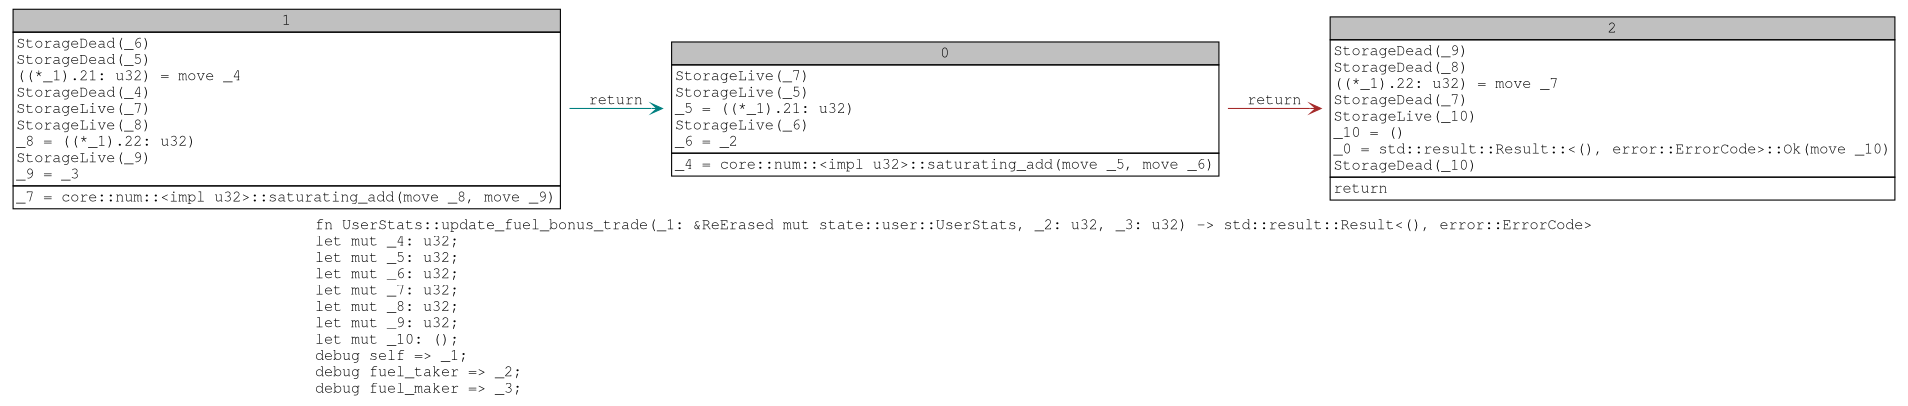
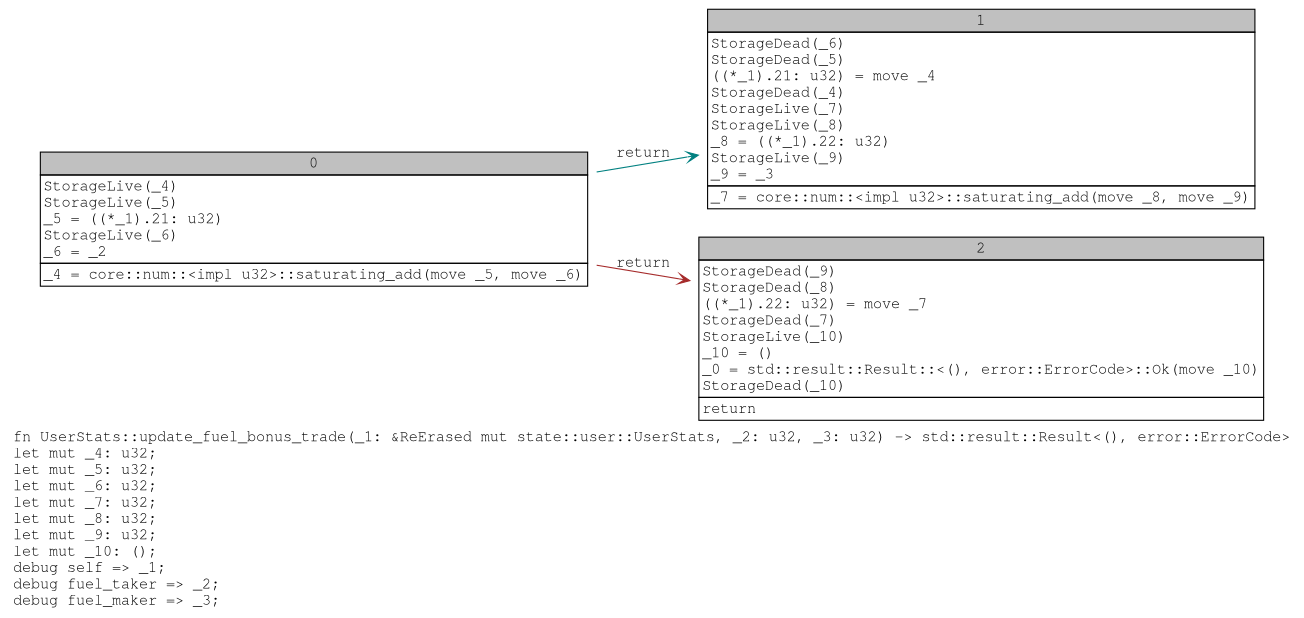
(742, 76) -> (111, 186)
(610, 108) -> (642, 164)
